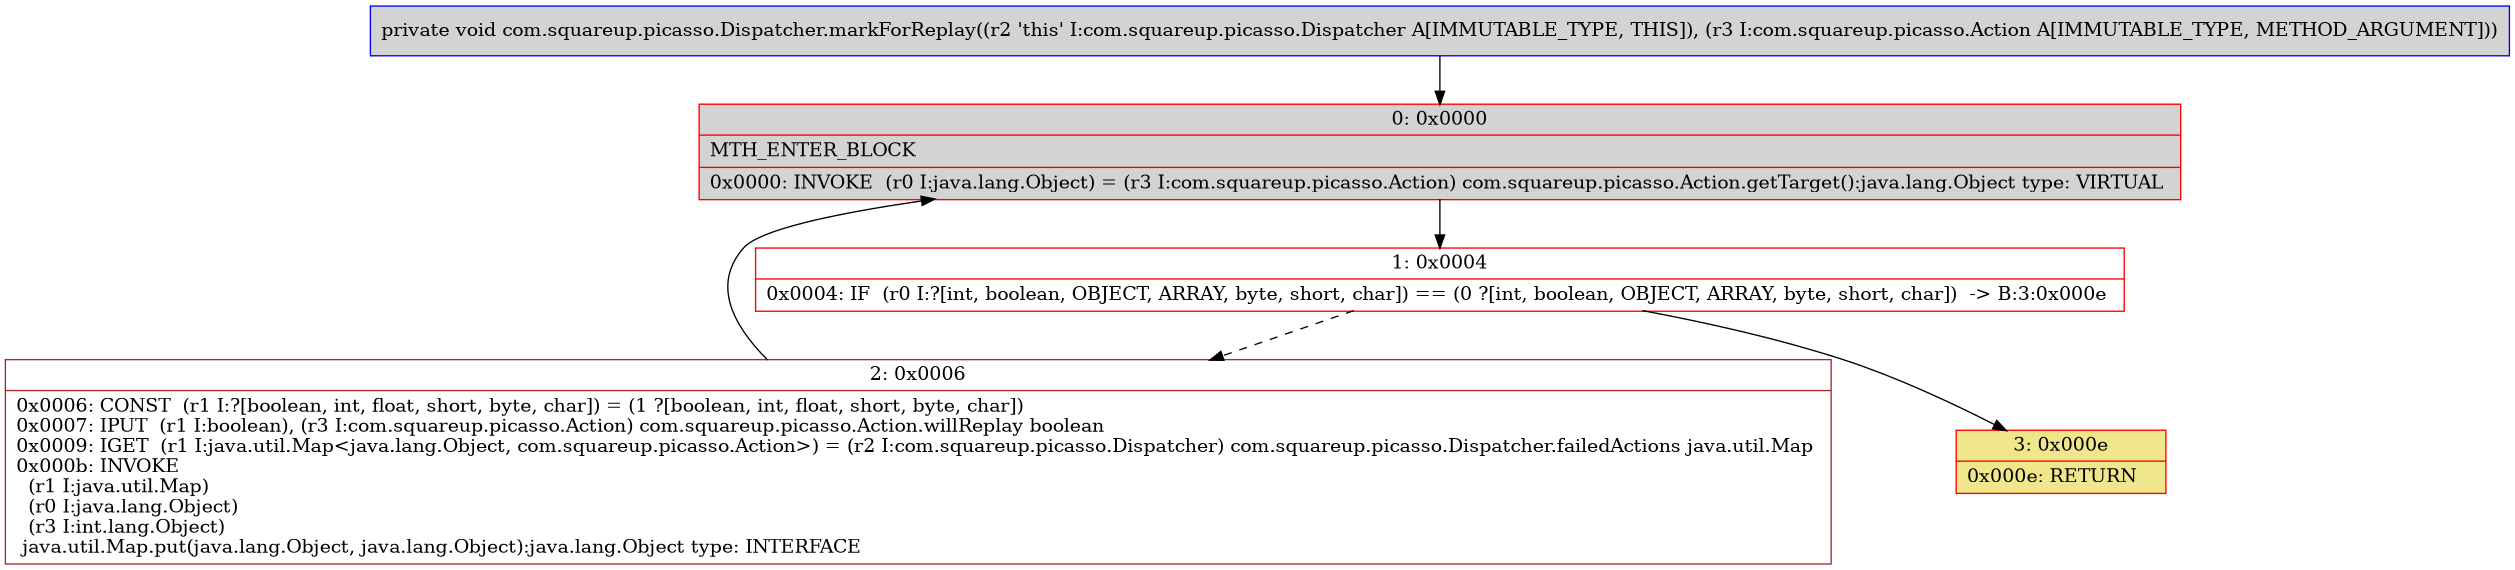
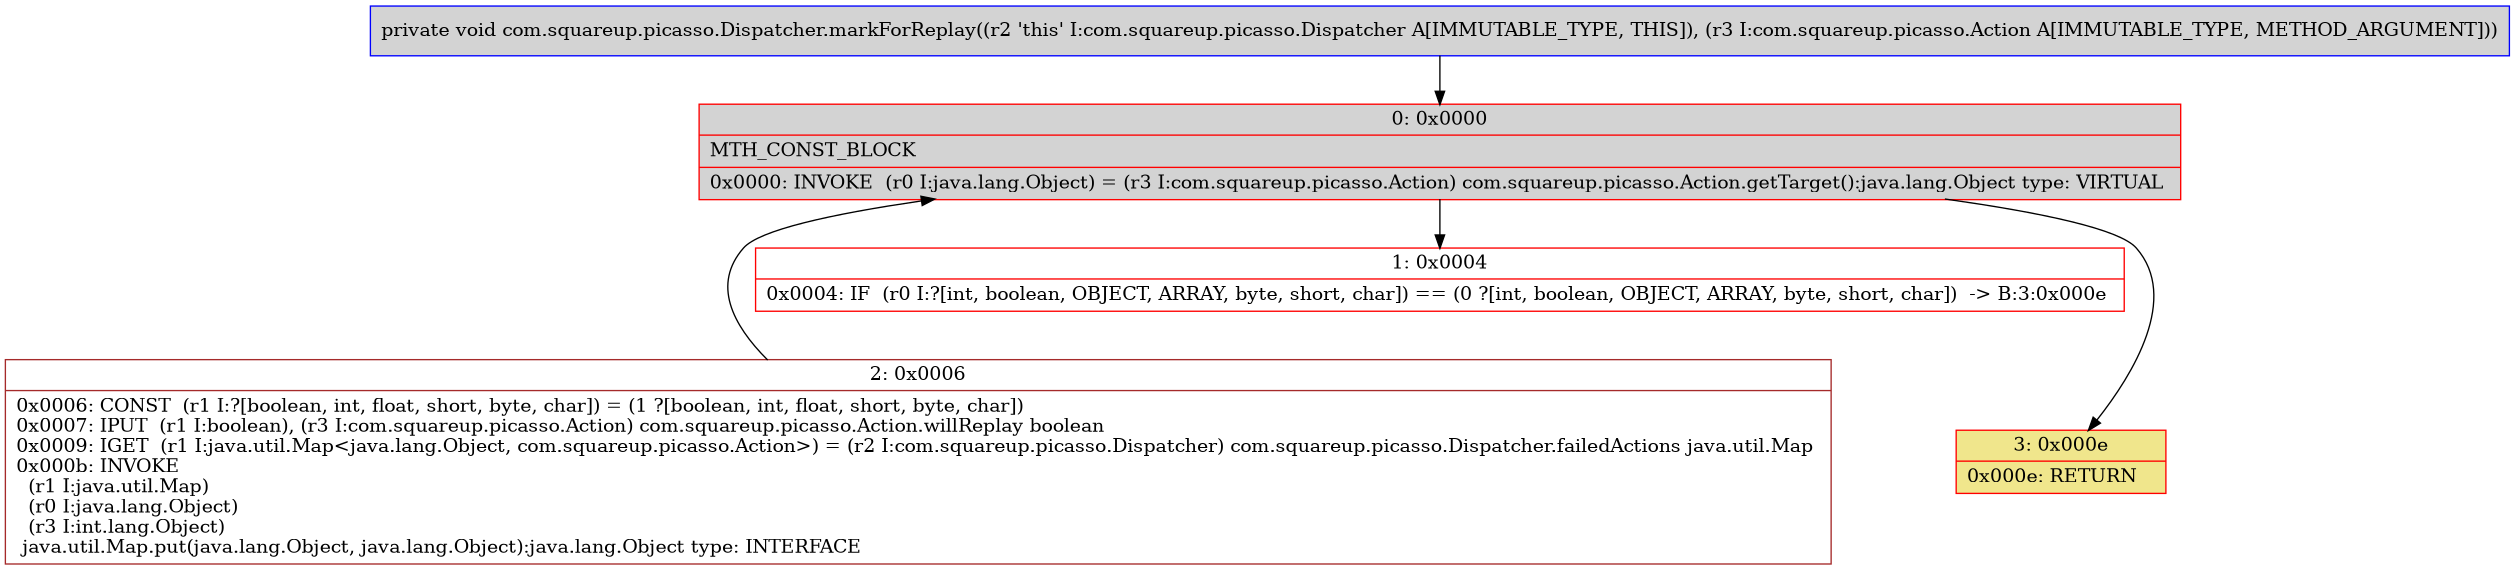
(813, 151) -> (813, 151)
(1288, 333) -> none
(1823, 353) -> (2133, 245)
